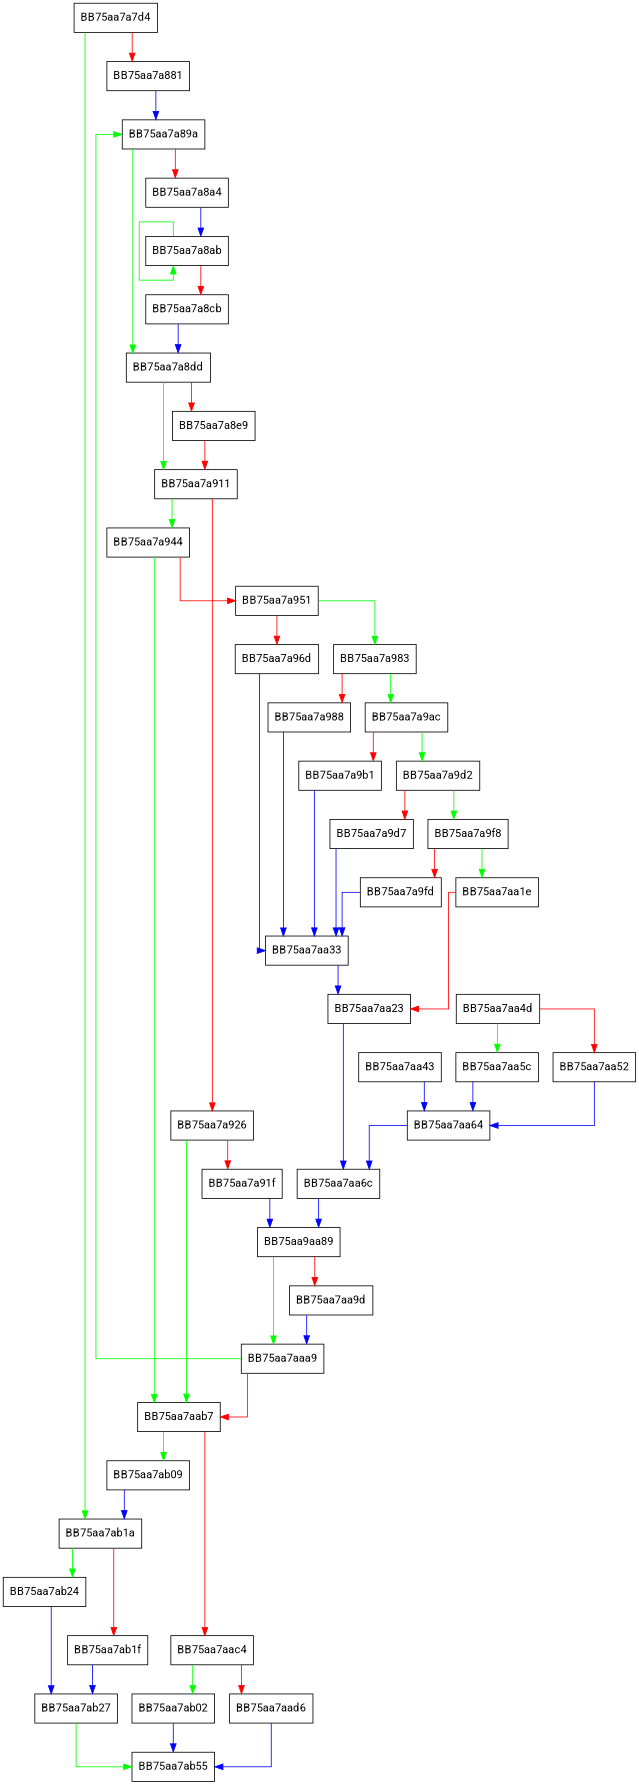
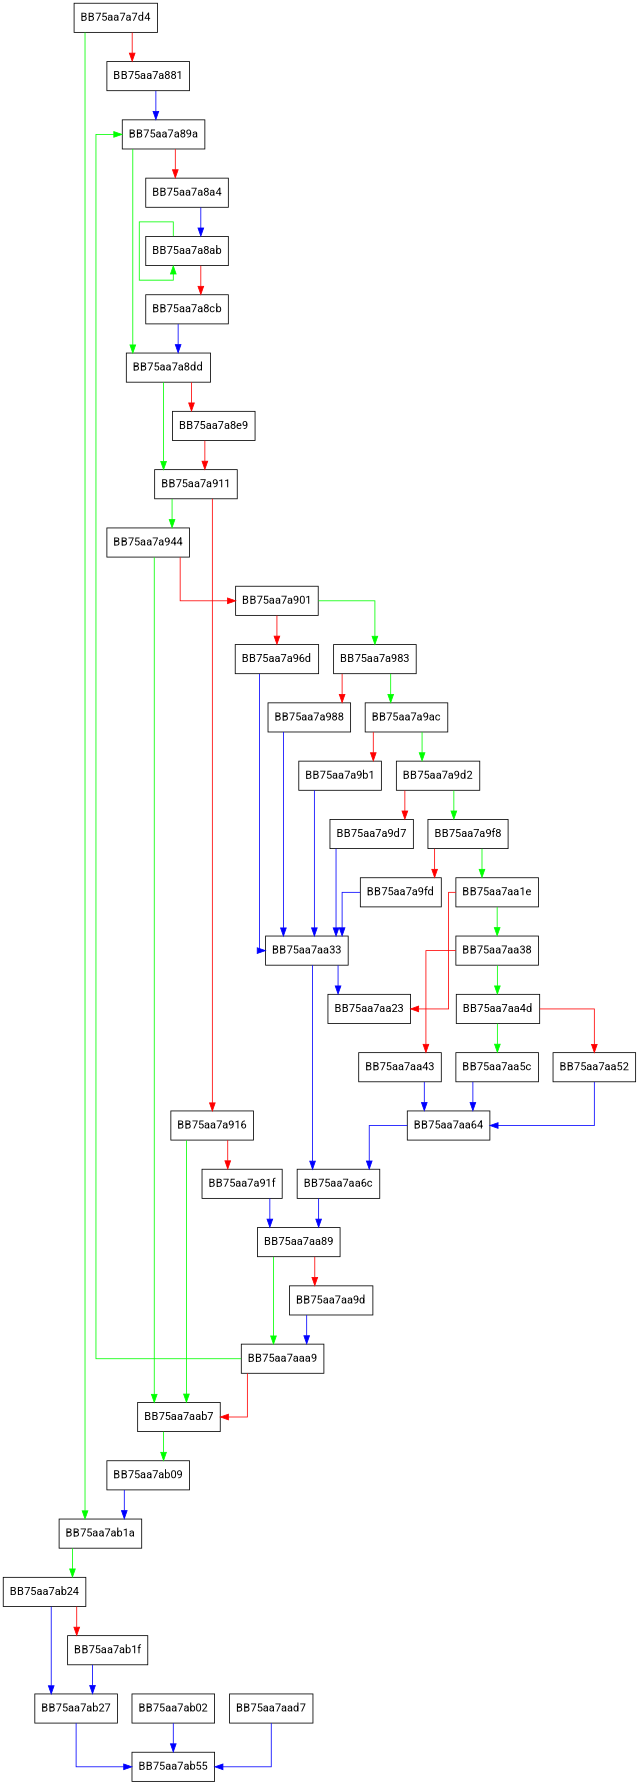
(277, 601) -> (277, 601)
none -> (497, 951)
(343, 1092) -> (313, 1063)
(212, 1126) -> (212, 1126)
(299, 1242) -> (299, 1242)
(114, 1588) -> (77, 1617)
(212, 1650) -> none
(271, 1709) -> (271, 1709)
(78, 1767) -> (78, 1767)
